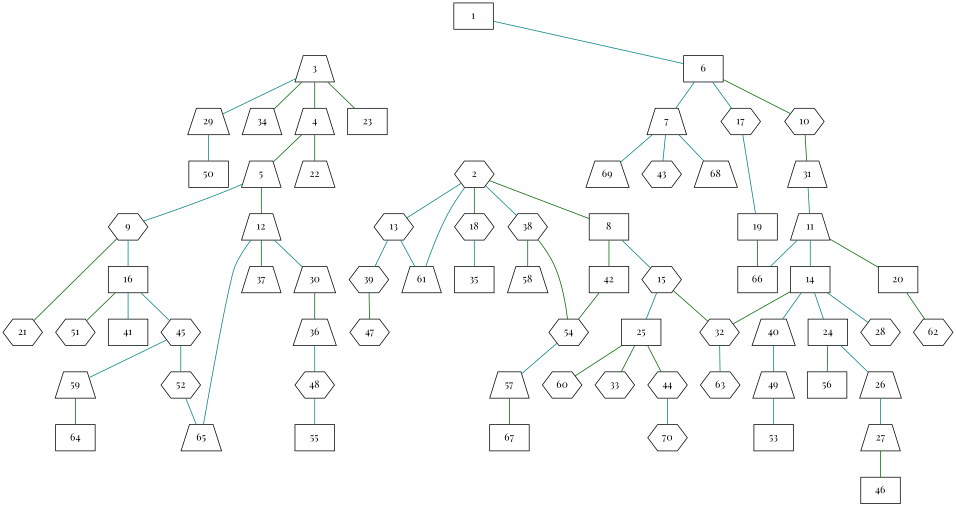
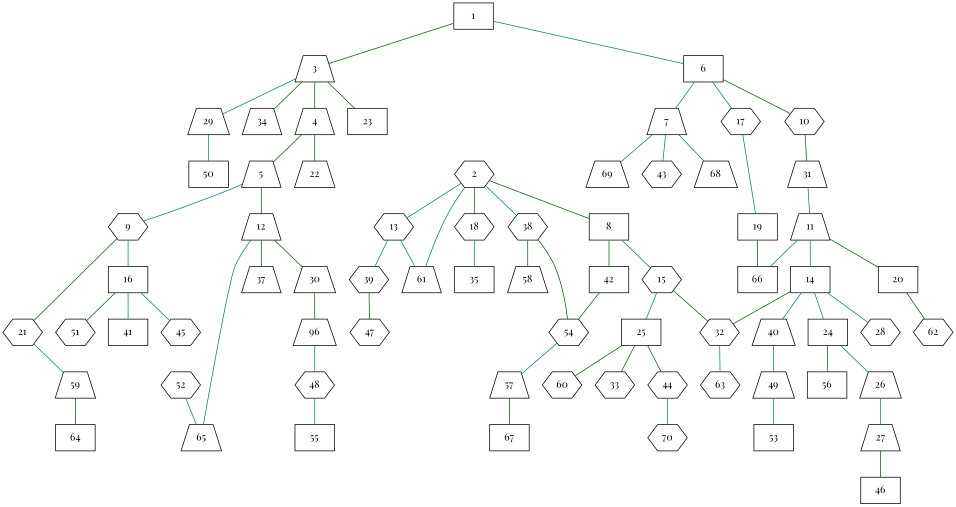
none -> (391, 43)
(288, 254) -> (288, 254)
(315, 332) -> (315, 332)
(128, 359) -> (49, 358)
(181, 359) -> none
